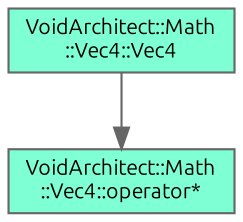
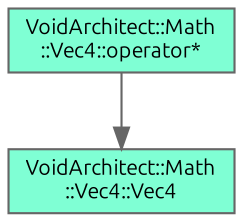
(122, 100) -> (122, 100)
